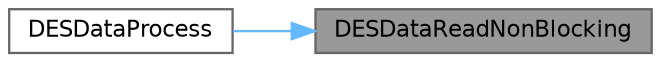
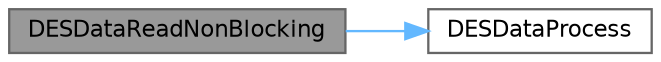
(262, 31) -> (375, 31)
